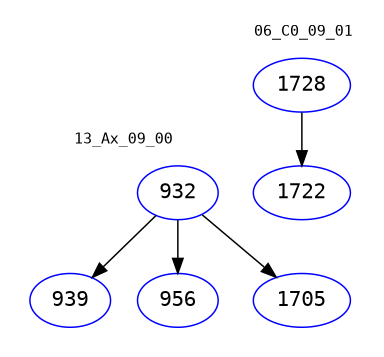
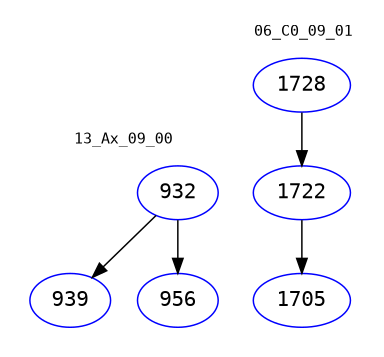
(221, 231) -> (302, 239)
